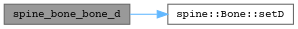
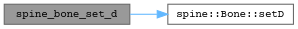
(67, 14) -> (67, 14)
